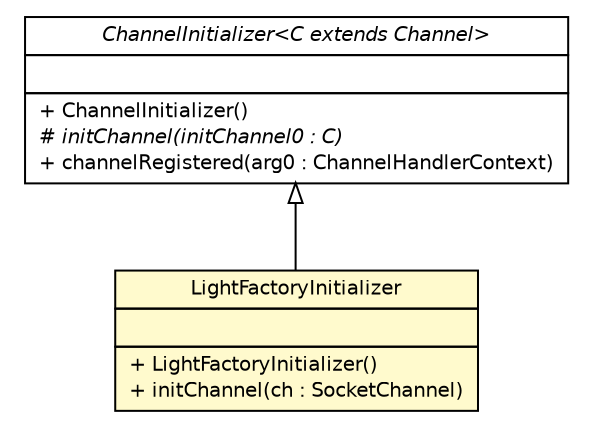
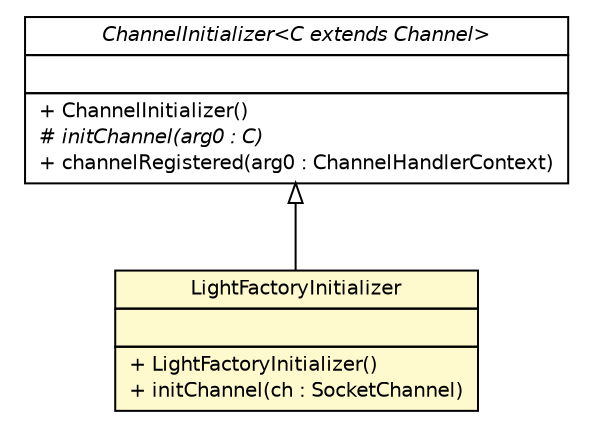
(191, 137) -> (151, 137)
